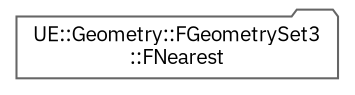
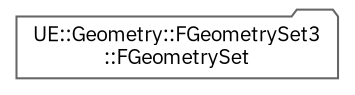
(177, 47) -> (177, 47)
